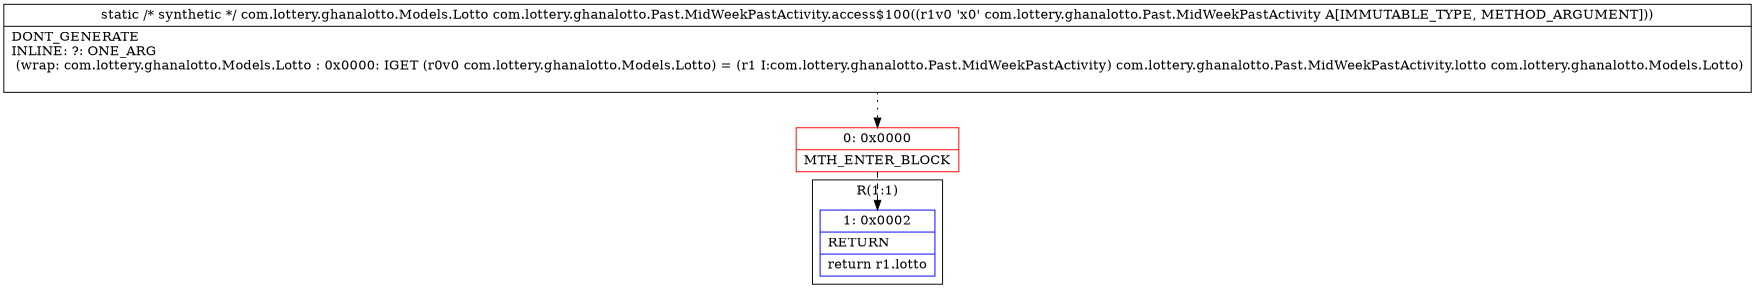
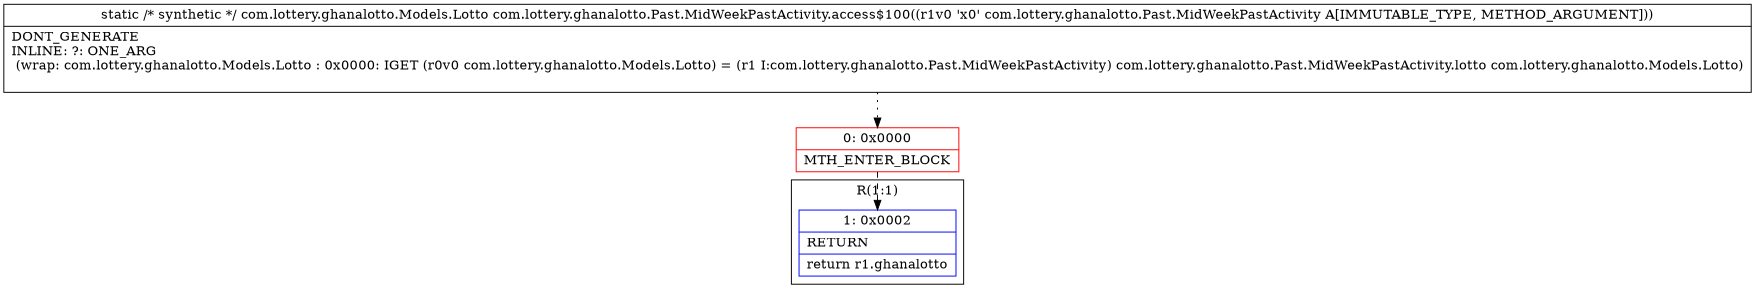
(878, 265) -> (878, 265)
